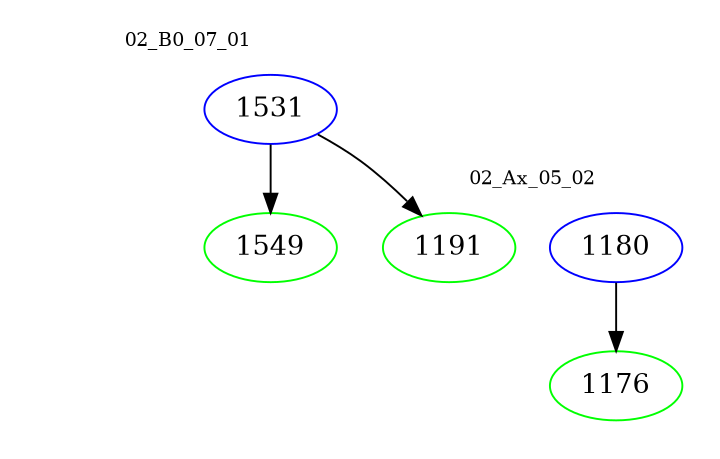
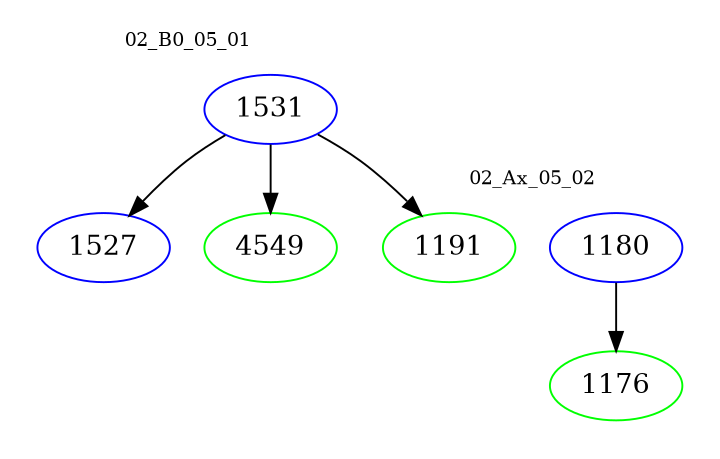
(188, 41) -> (188, 41)
none -> (104, 248)
(271, 248) -> (271, 248)
